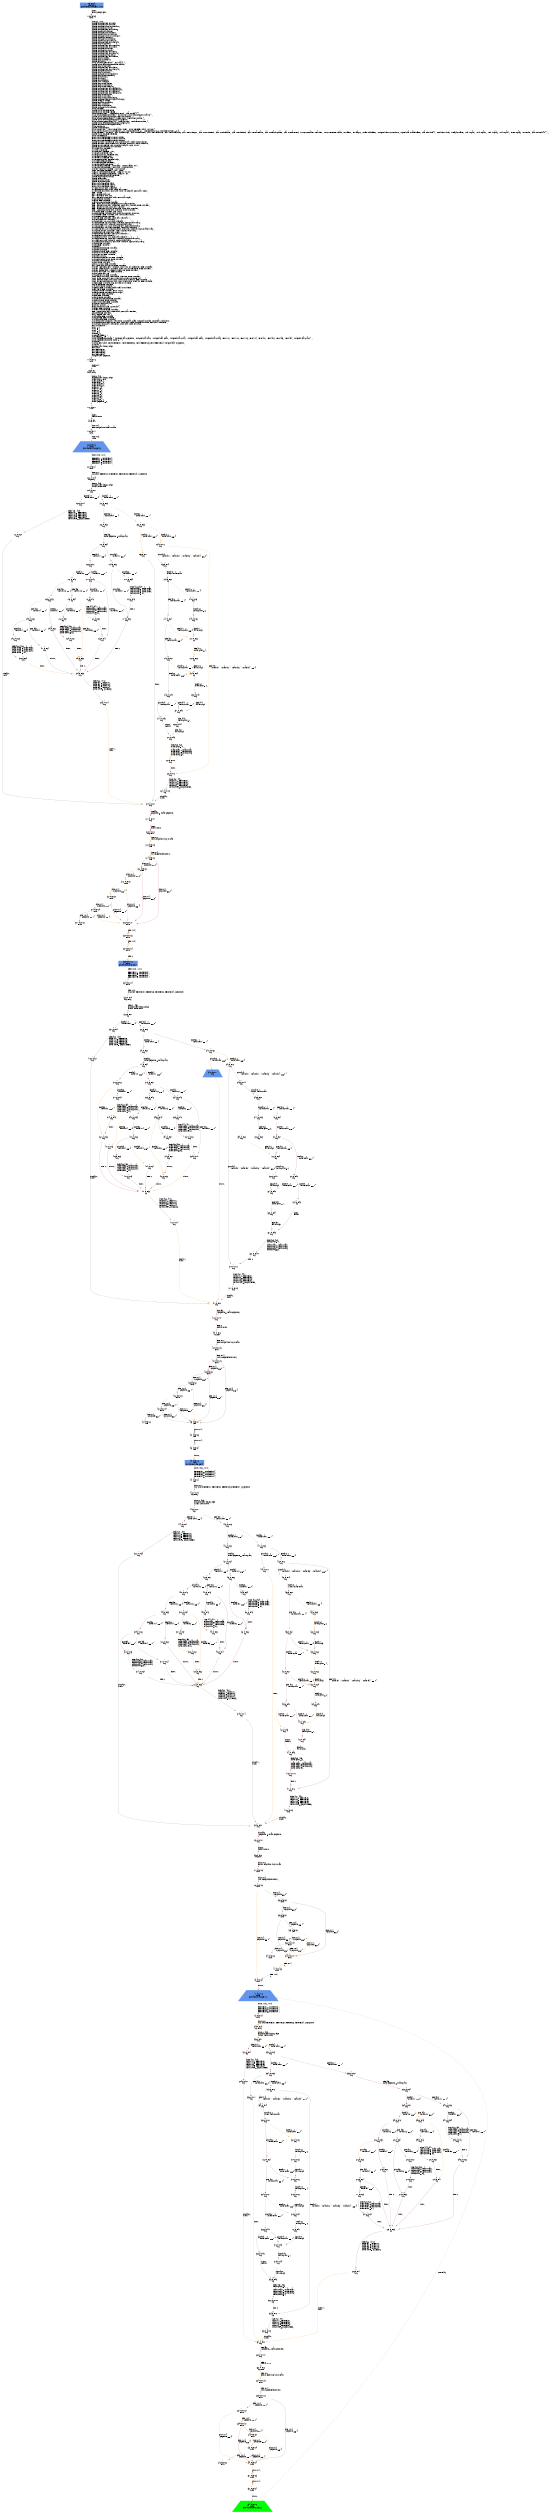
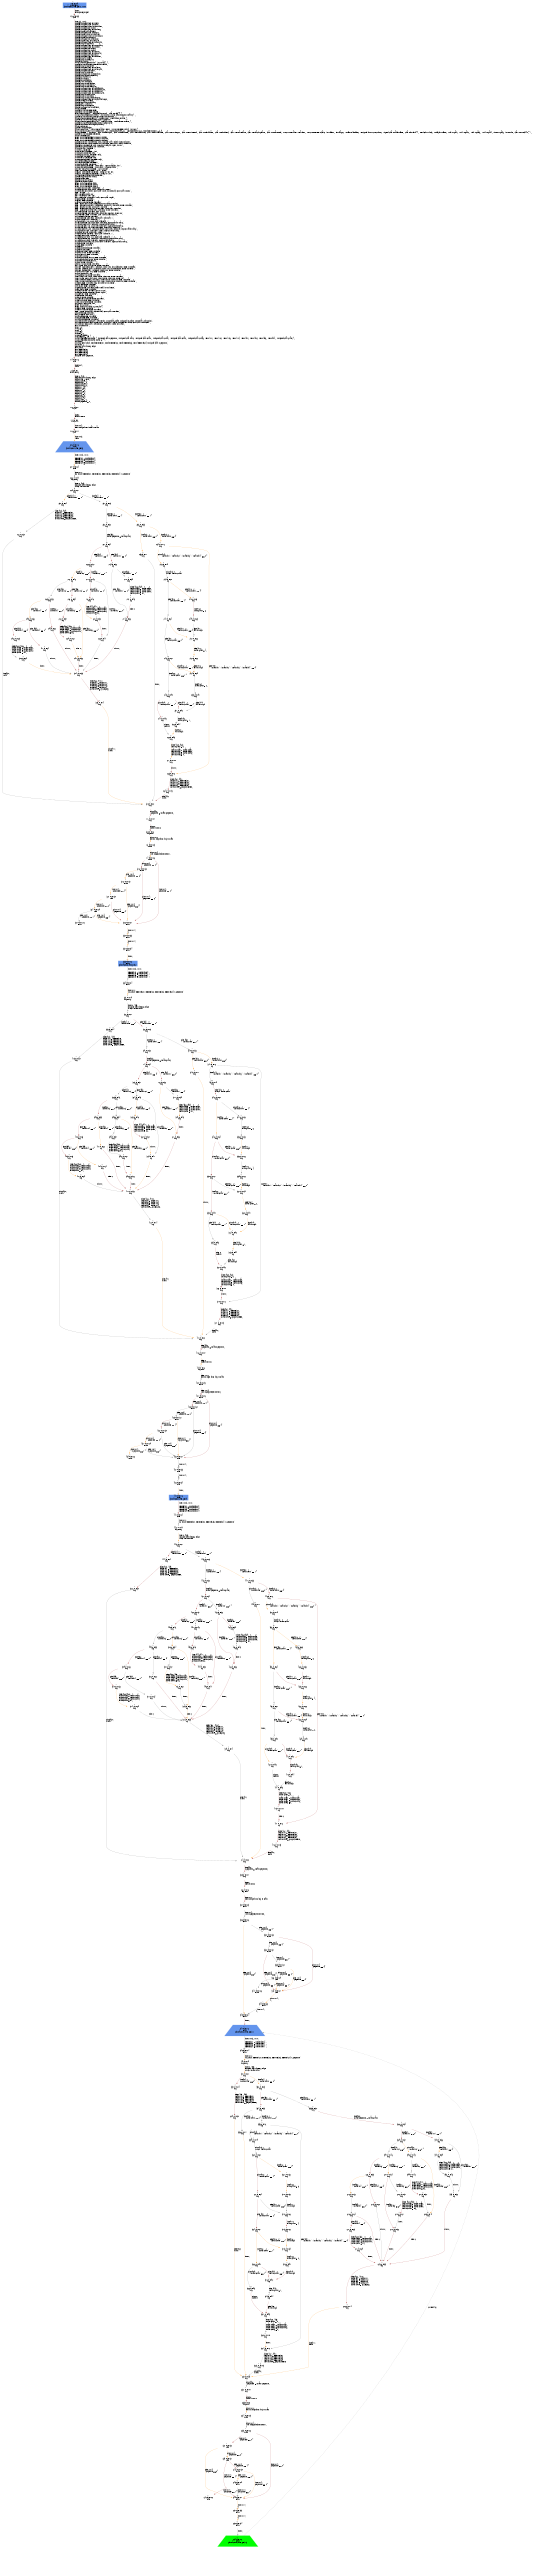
(213, 1073) -> (195, 1073)
none -> (242, 1158)
